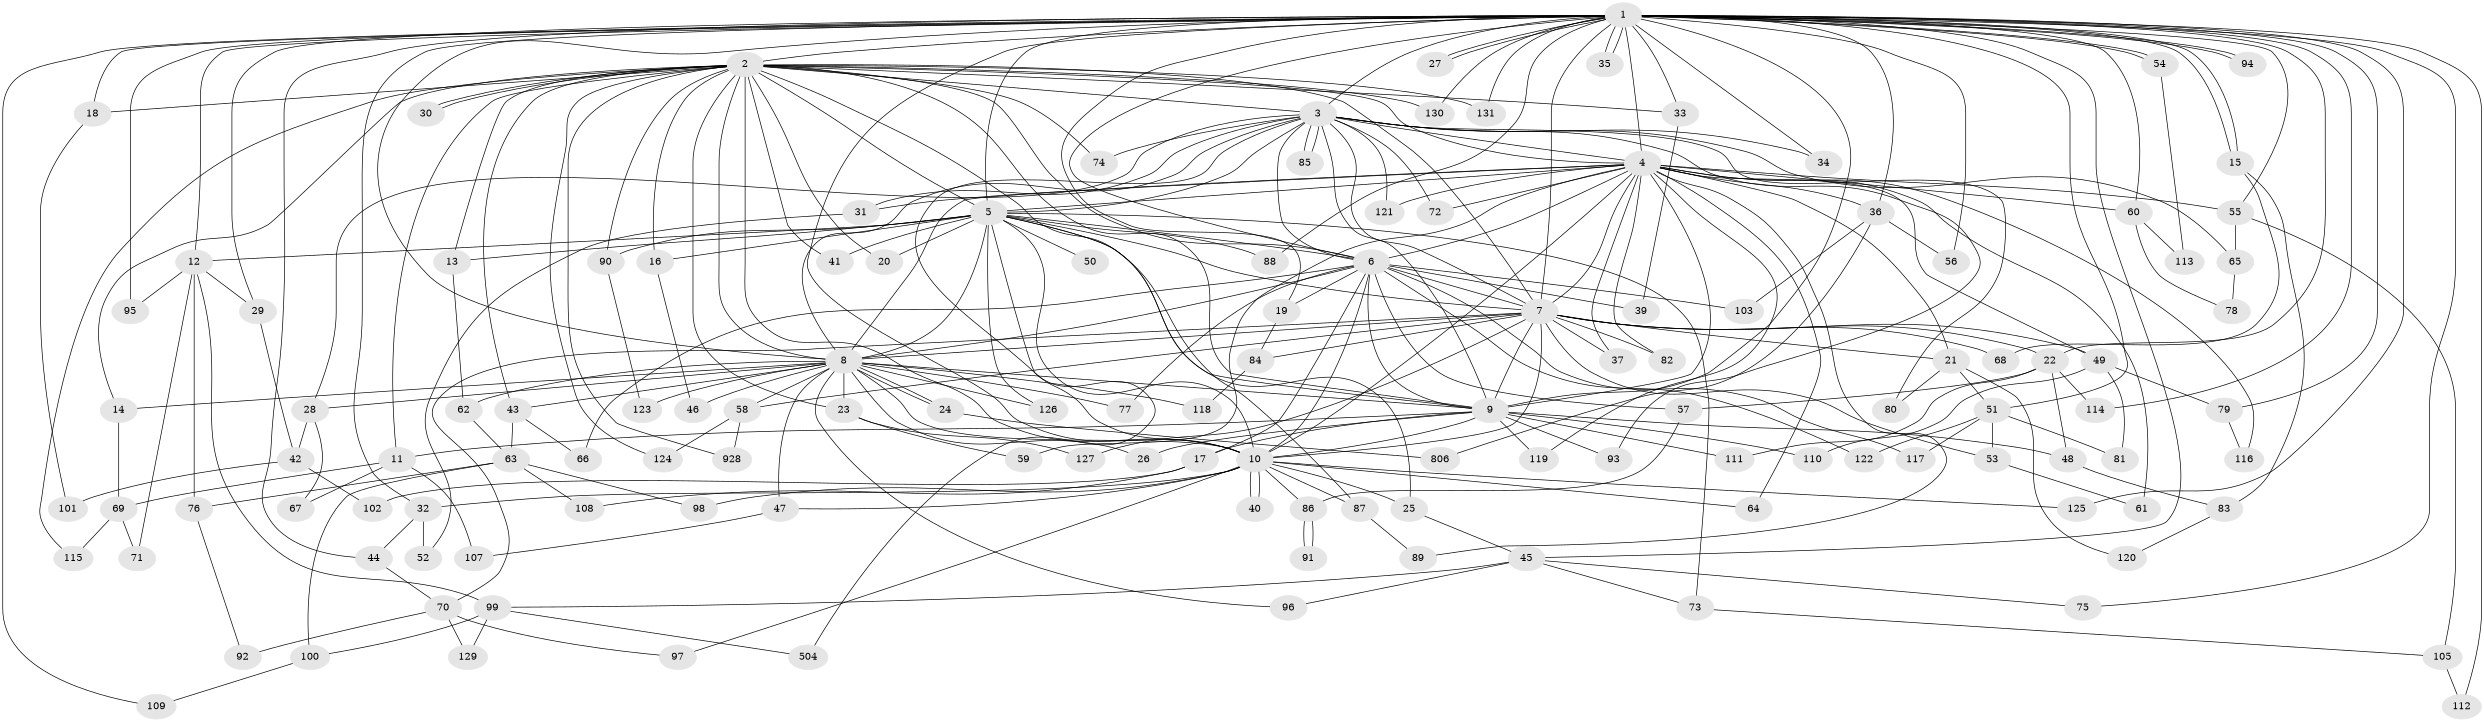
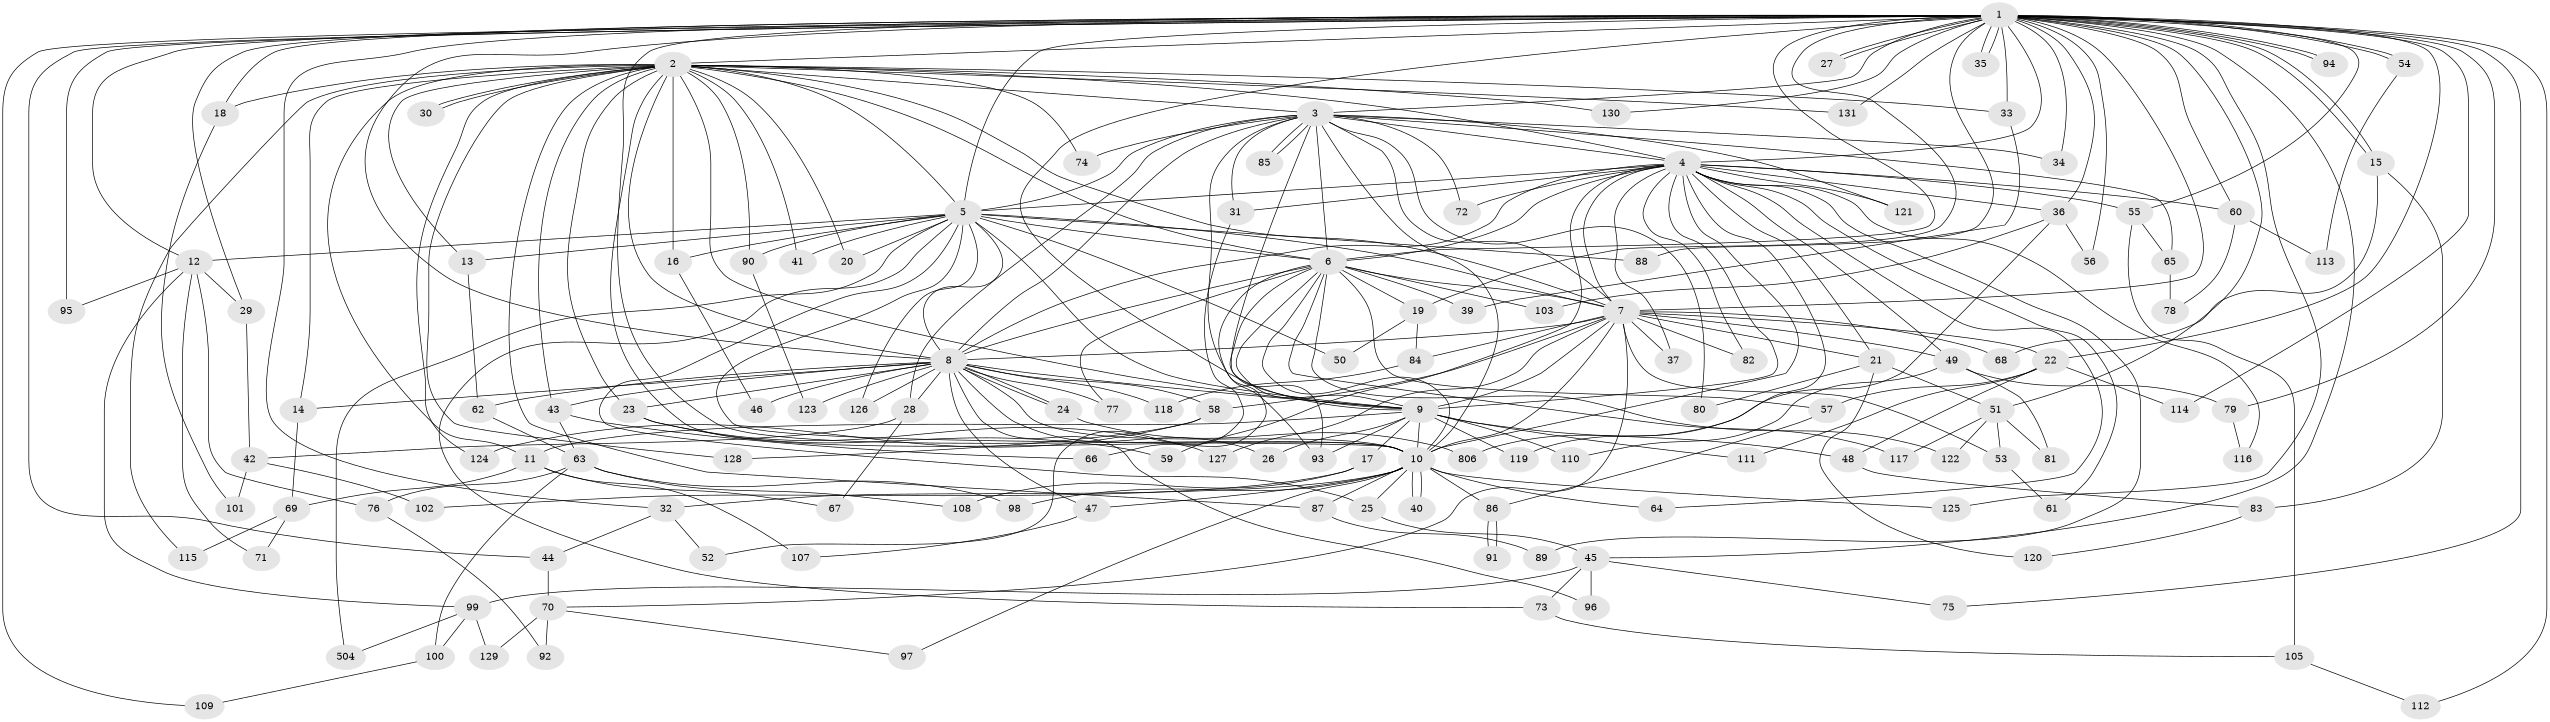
none -> (1380, 335)
(1309, 374) -> (1249, 312)
(732, 460) -> (733, 460)
